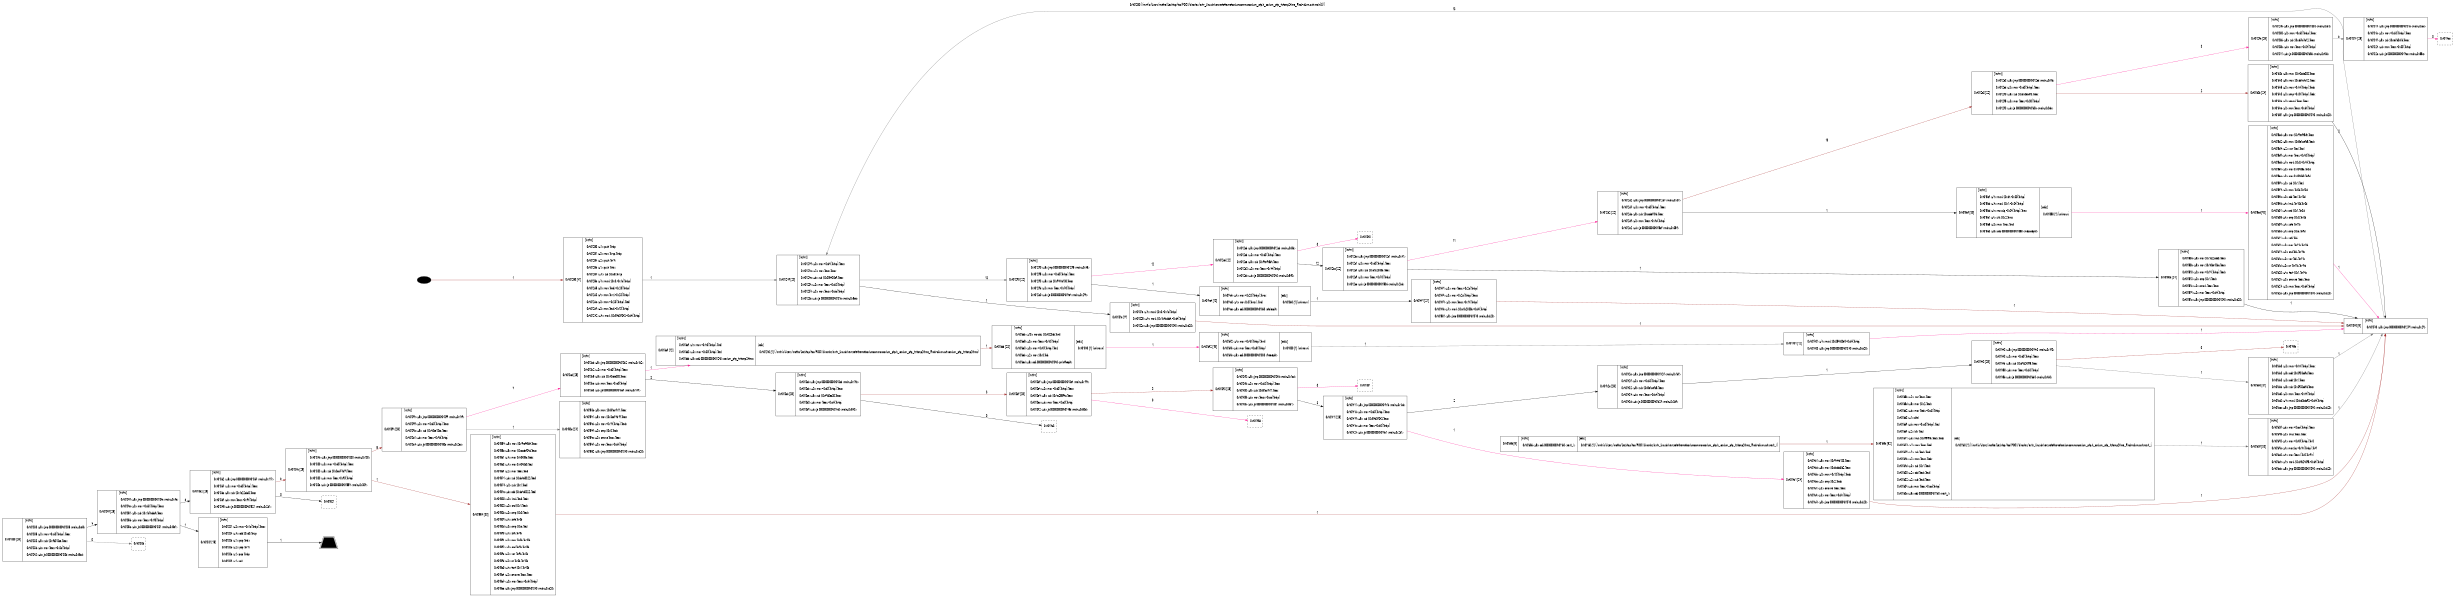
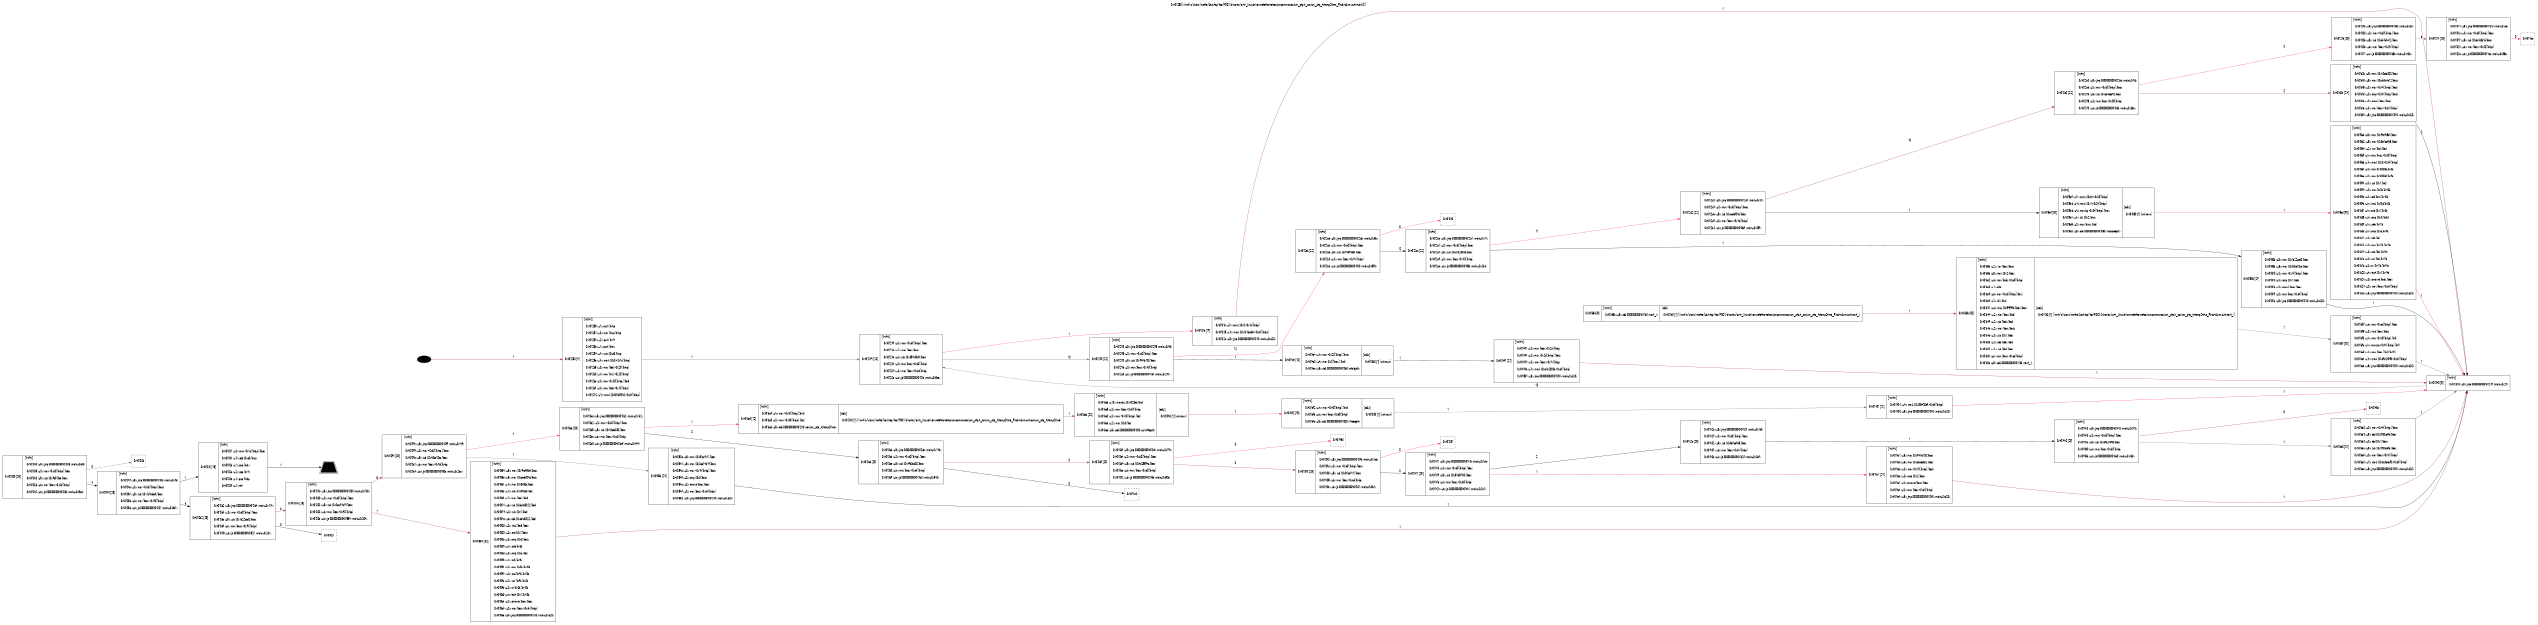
(984, 303) -> (1066, 337)
none -> (1636, 507)
